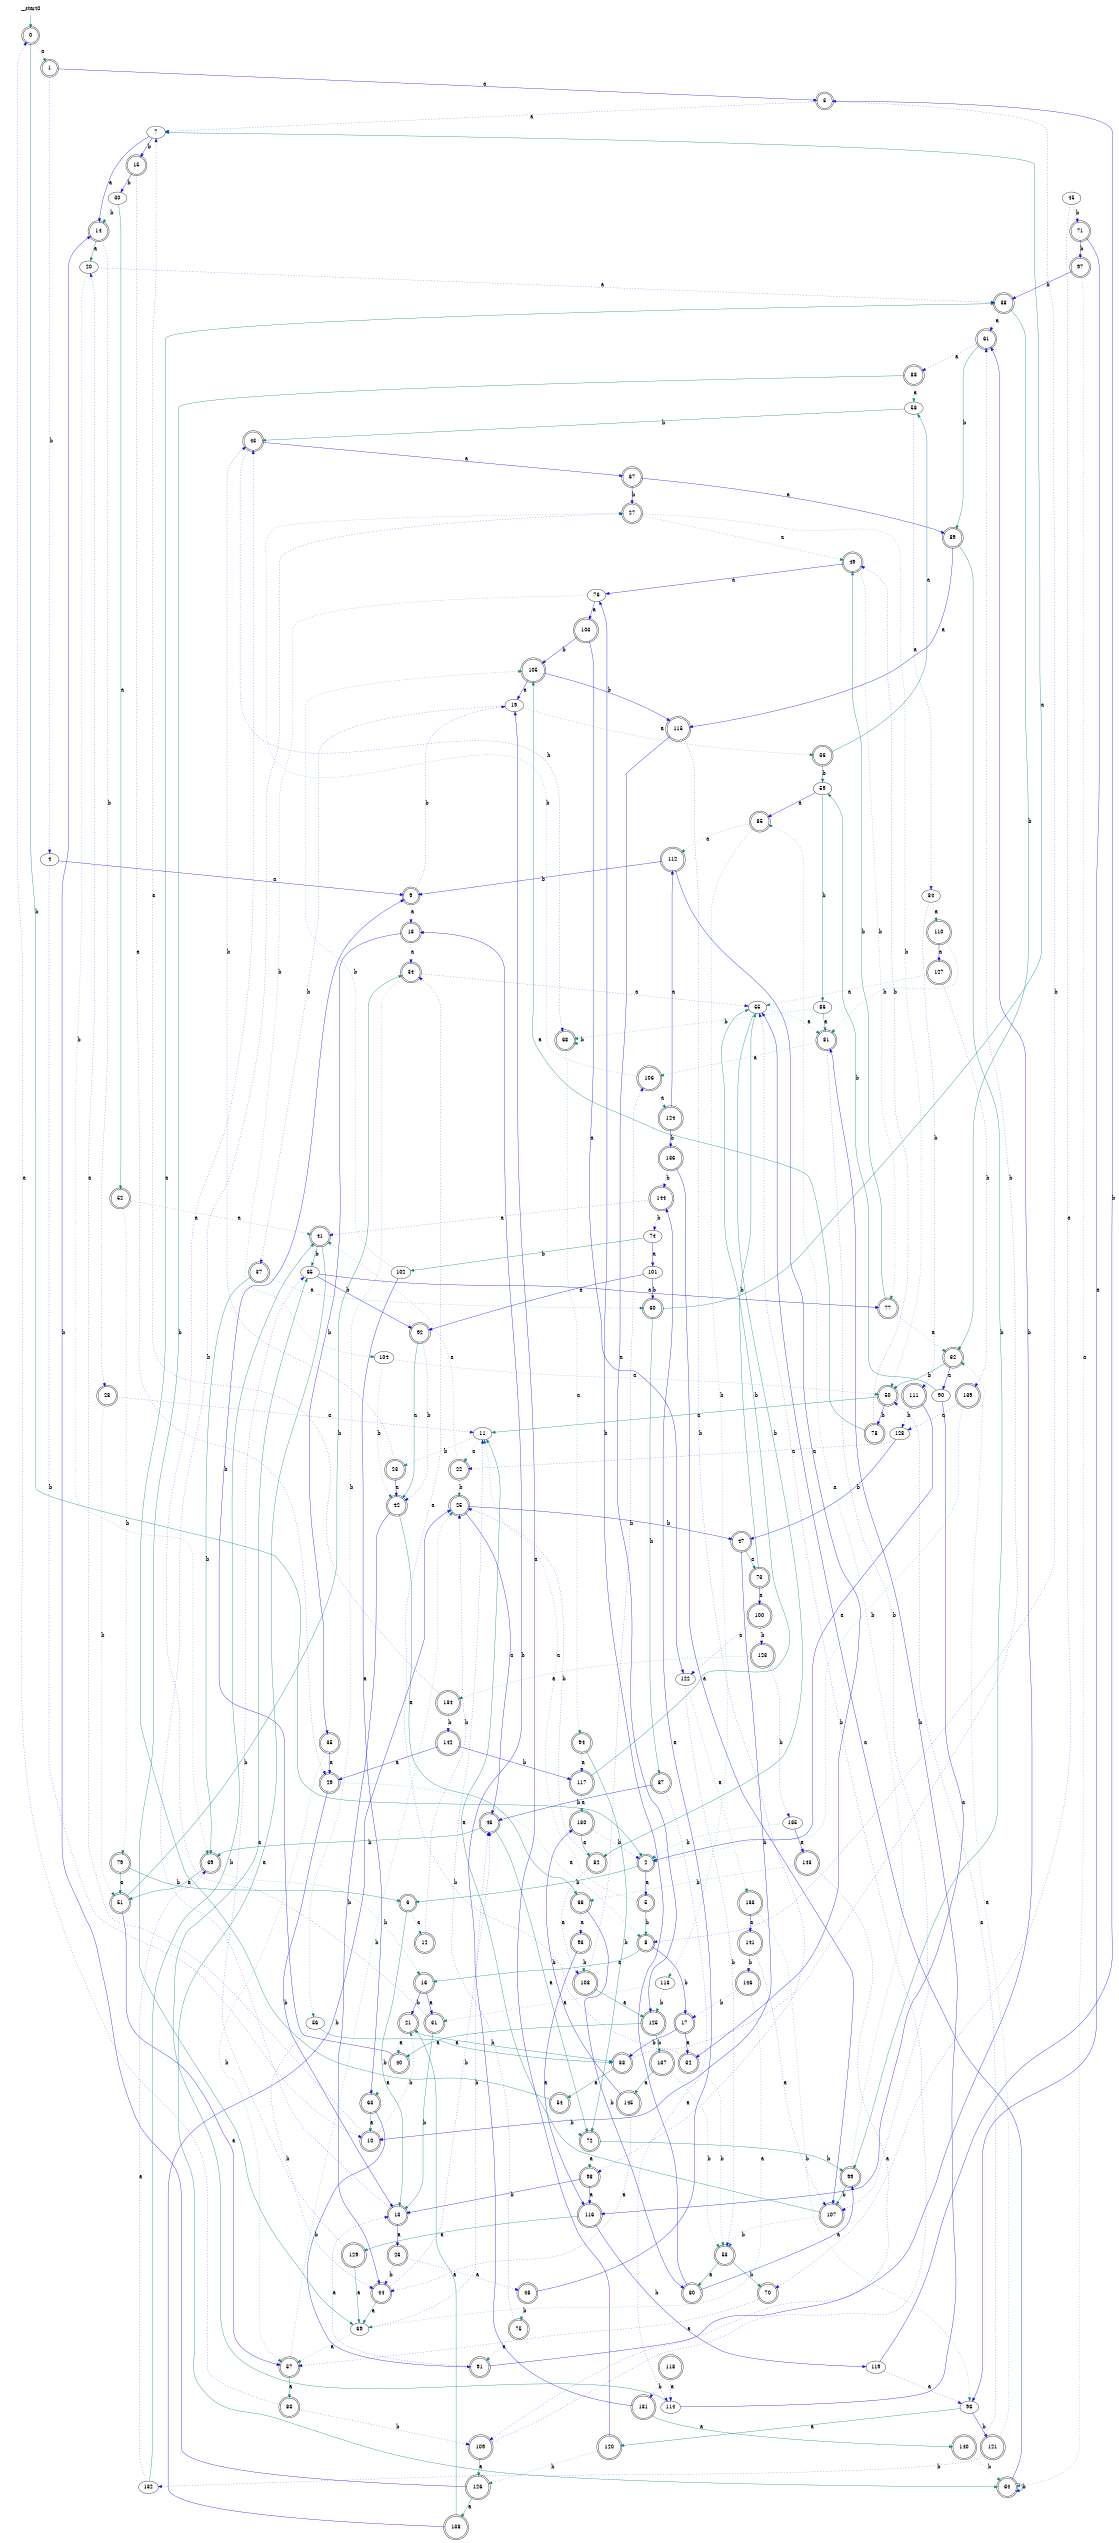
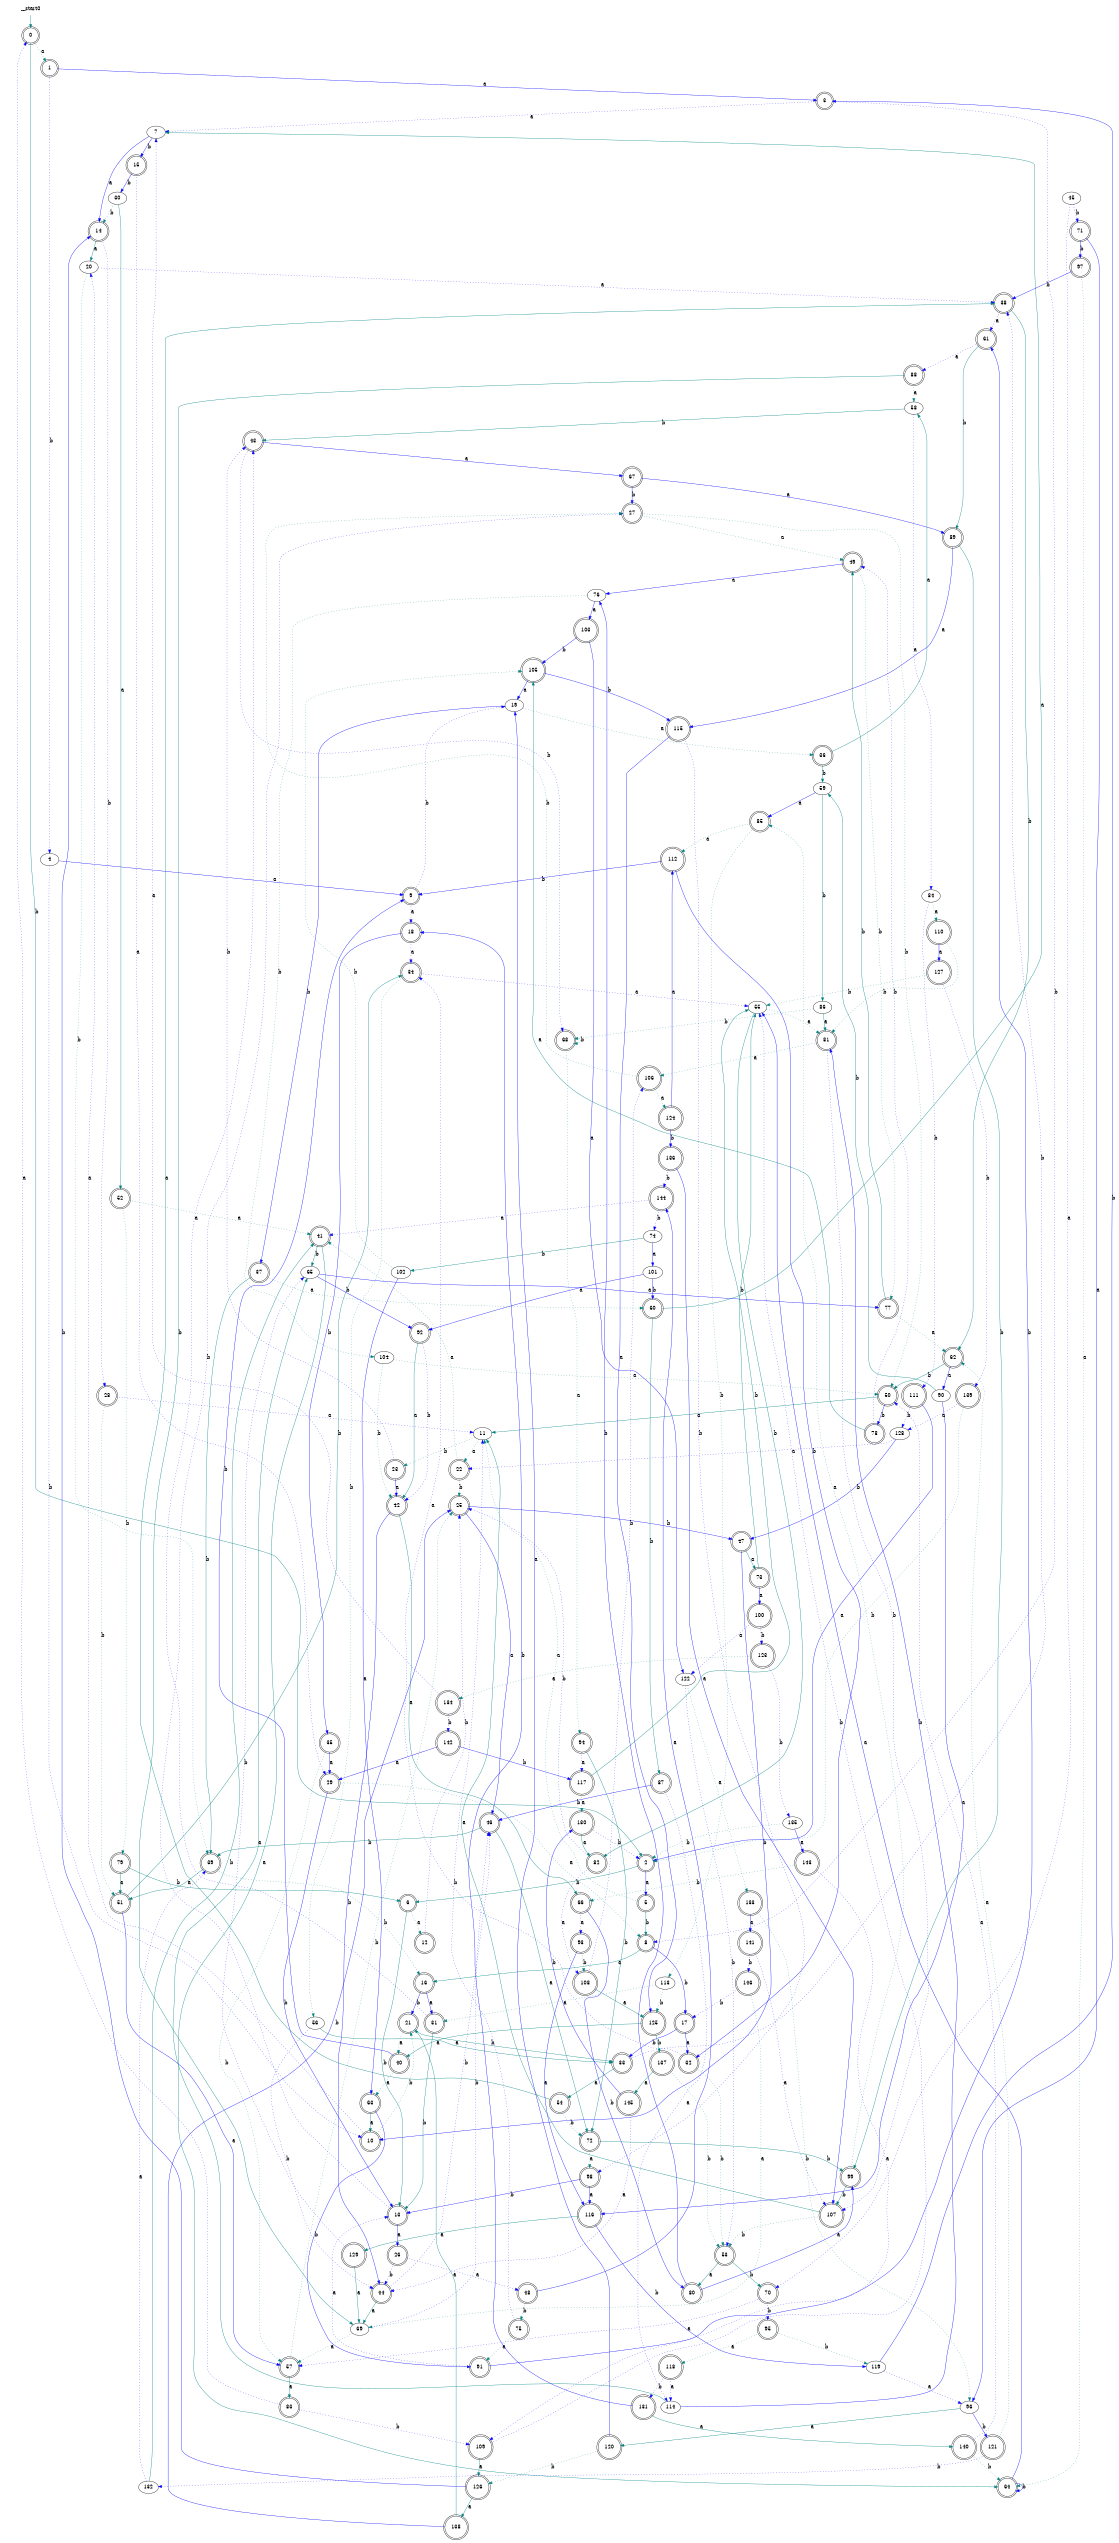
(319, 910) -> (319, 910)
(850, 992) -> (850, 992)
(1015, 1293) -> (1041, 1288)
(814, 1452) -> (814, 1452)
none -> (768, 2329)
